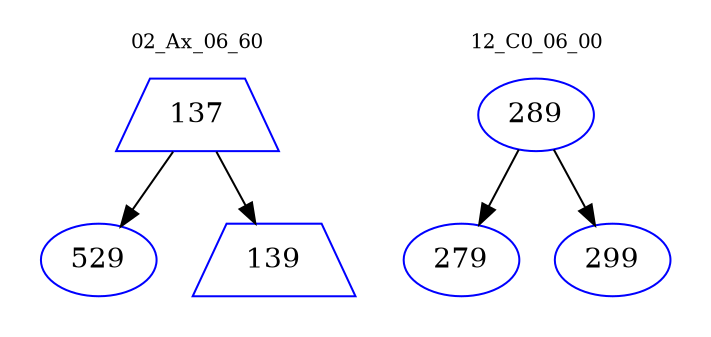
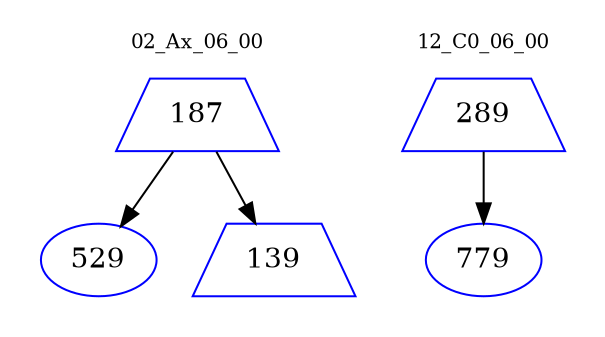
(197, 43) -> (197, 43)
(197, 115) -> (197, 115)
(536, 115) -> (484, 115)
(461, 260) -> (484, 260)
(613, 260) -> none
